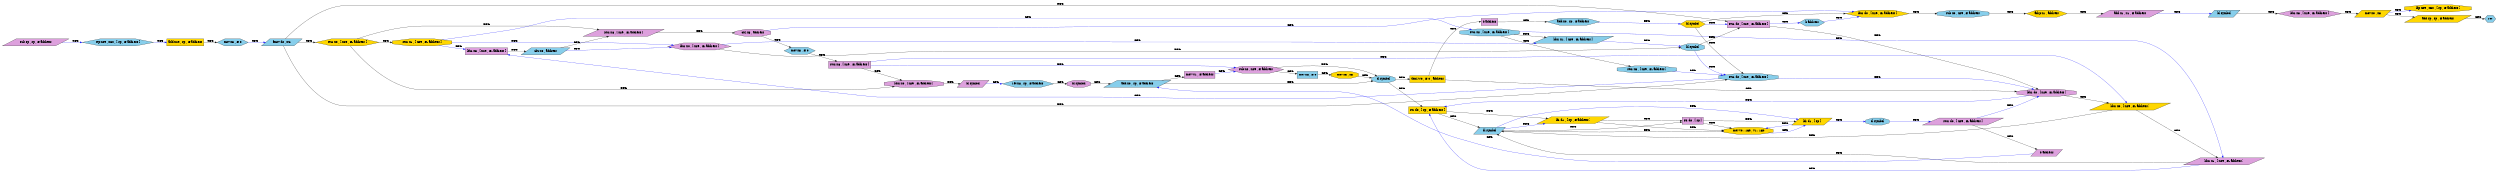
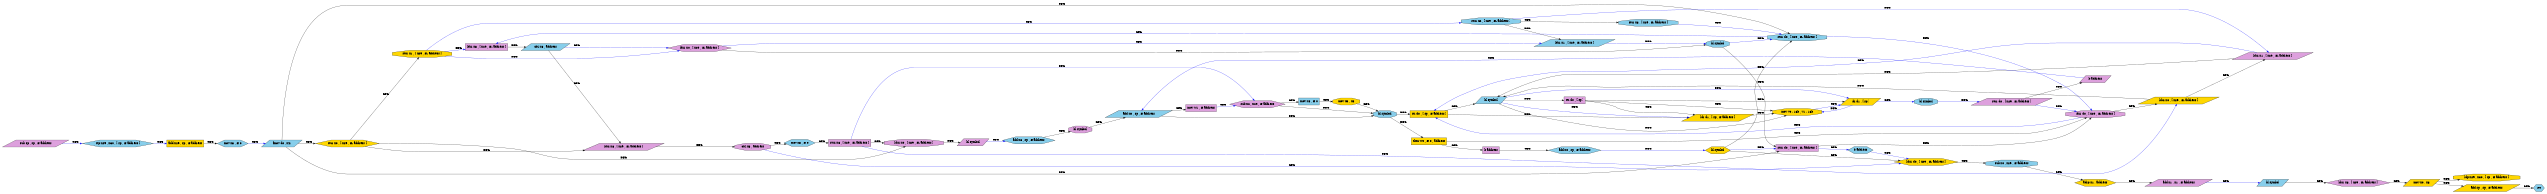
(2399, 12) -> (2448, 181)
(1028, 84) -> (1029, 140)
(1641, 120) -> (1638, 112)
